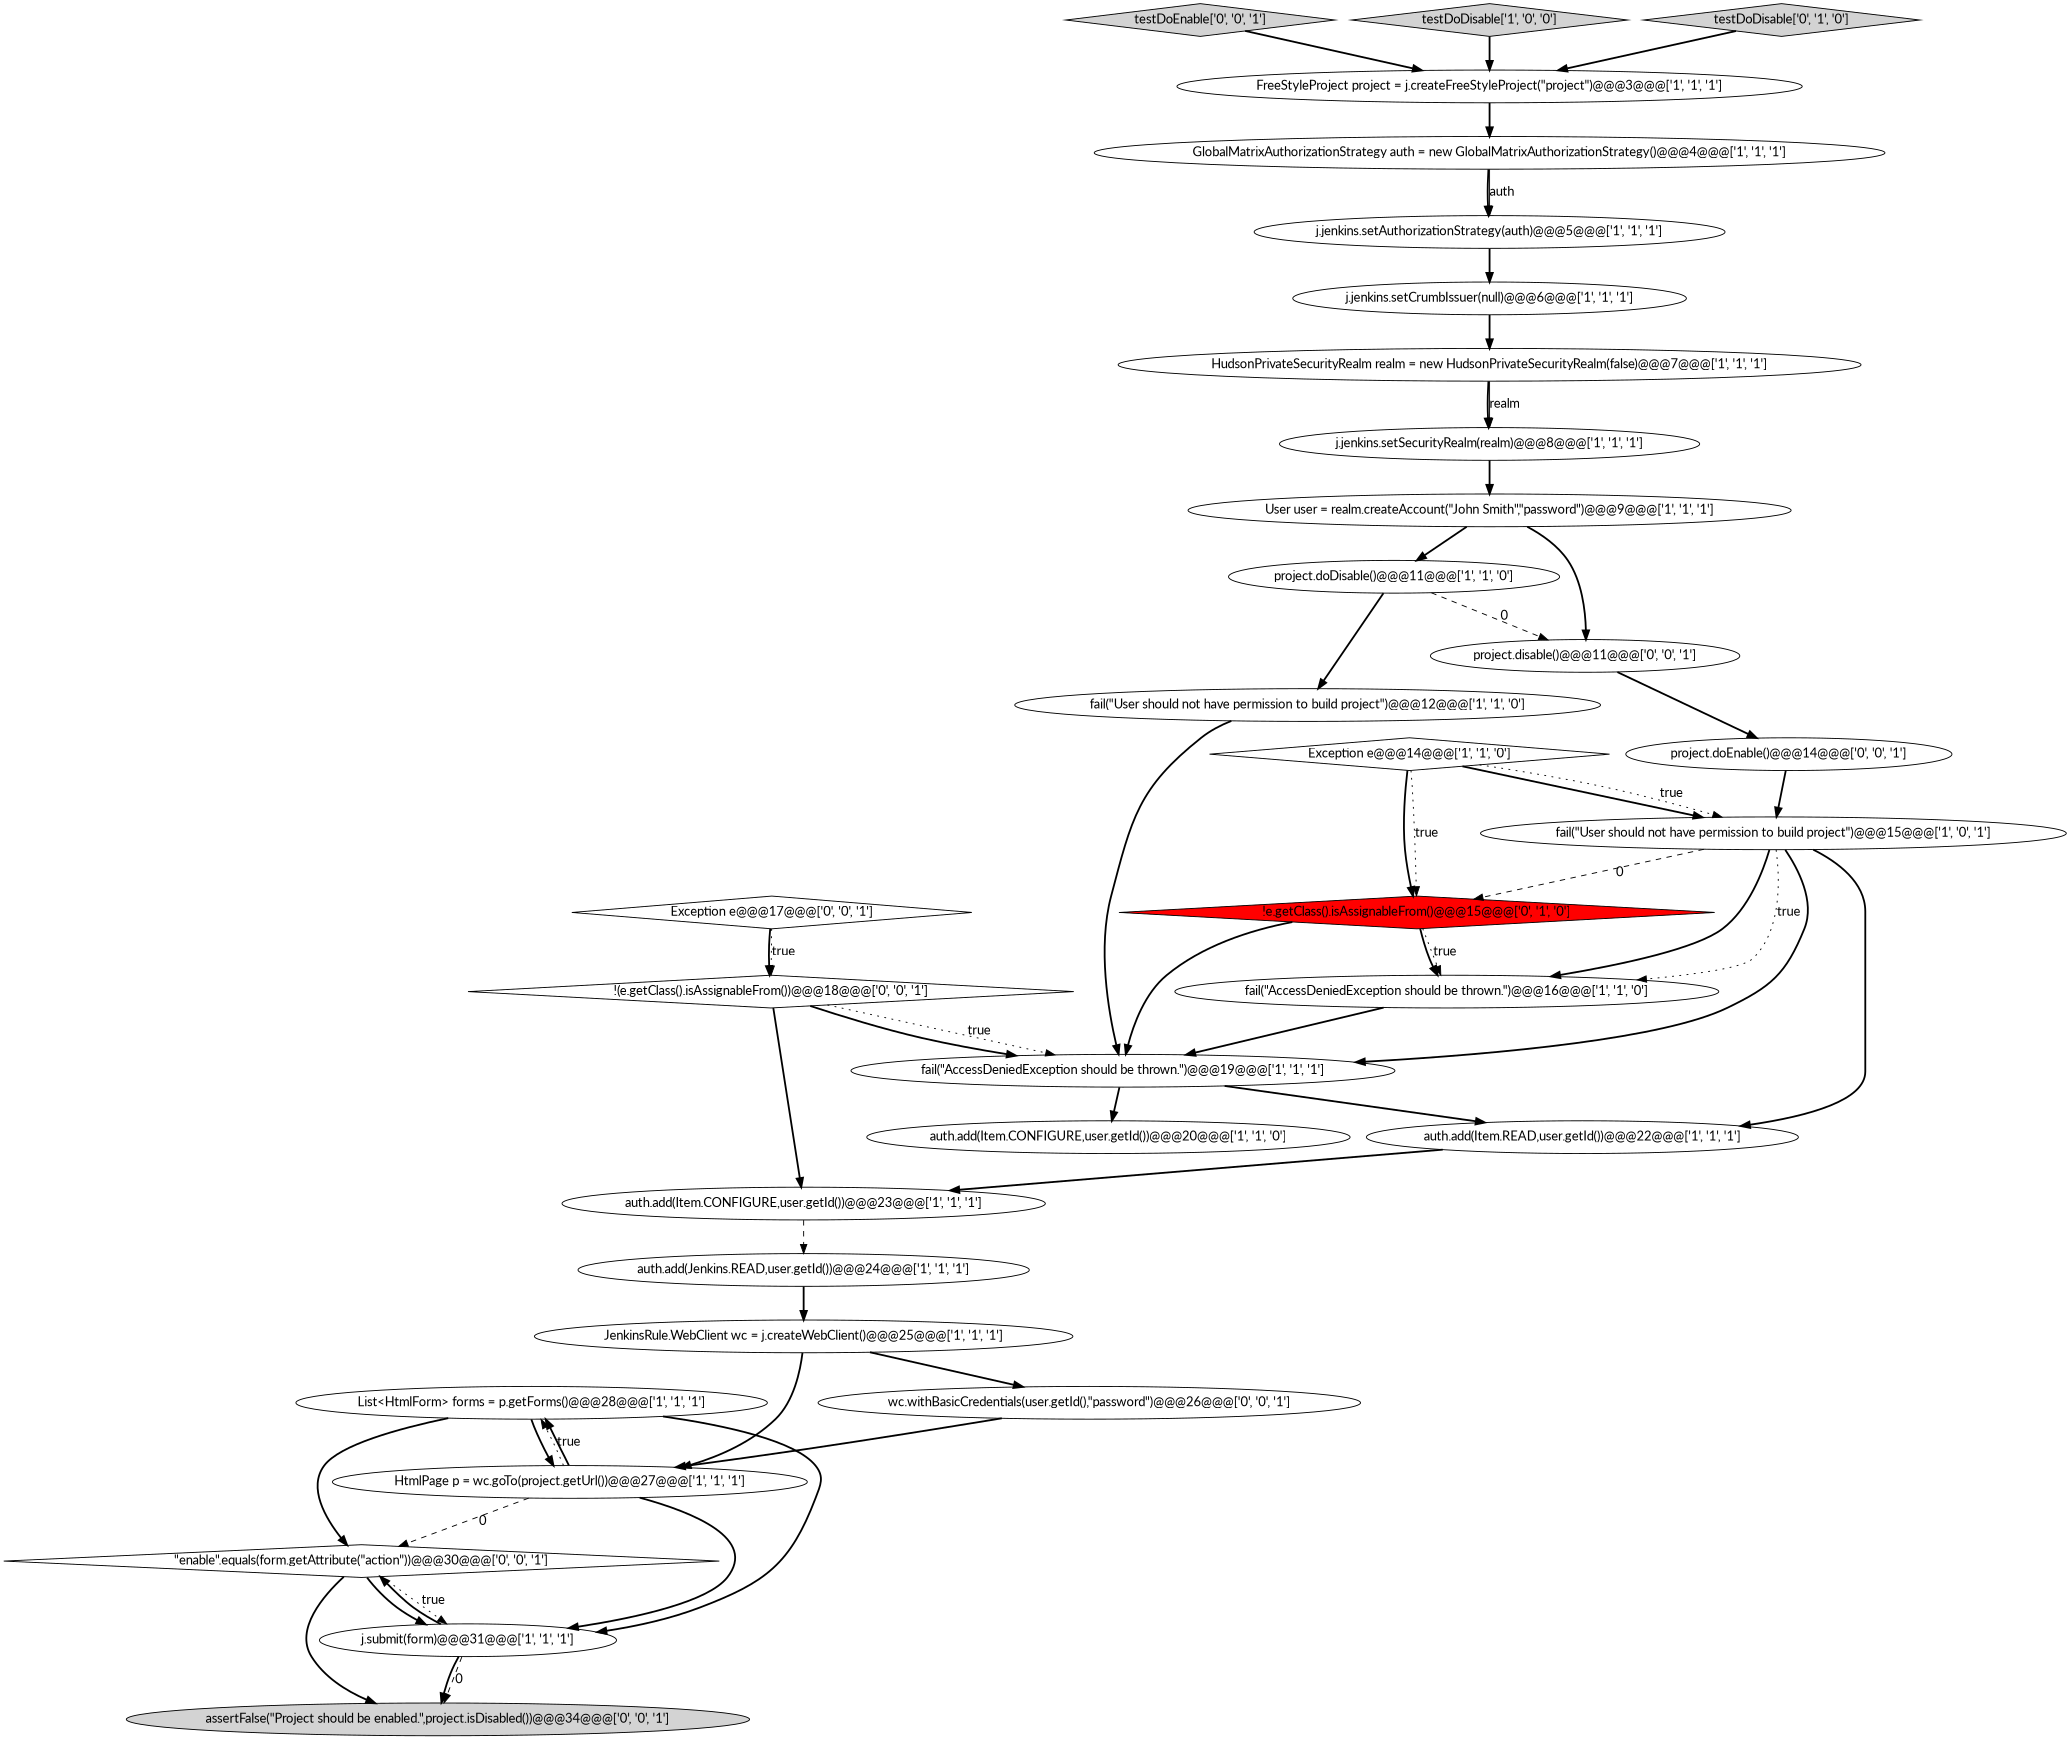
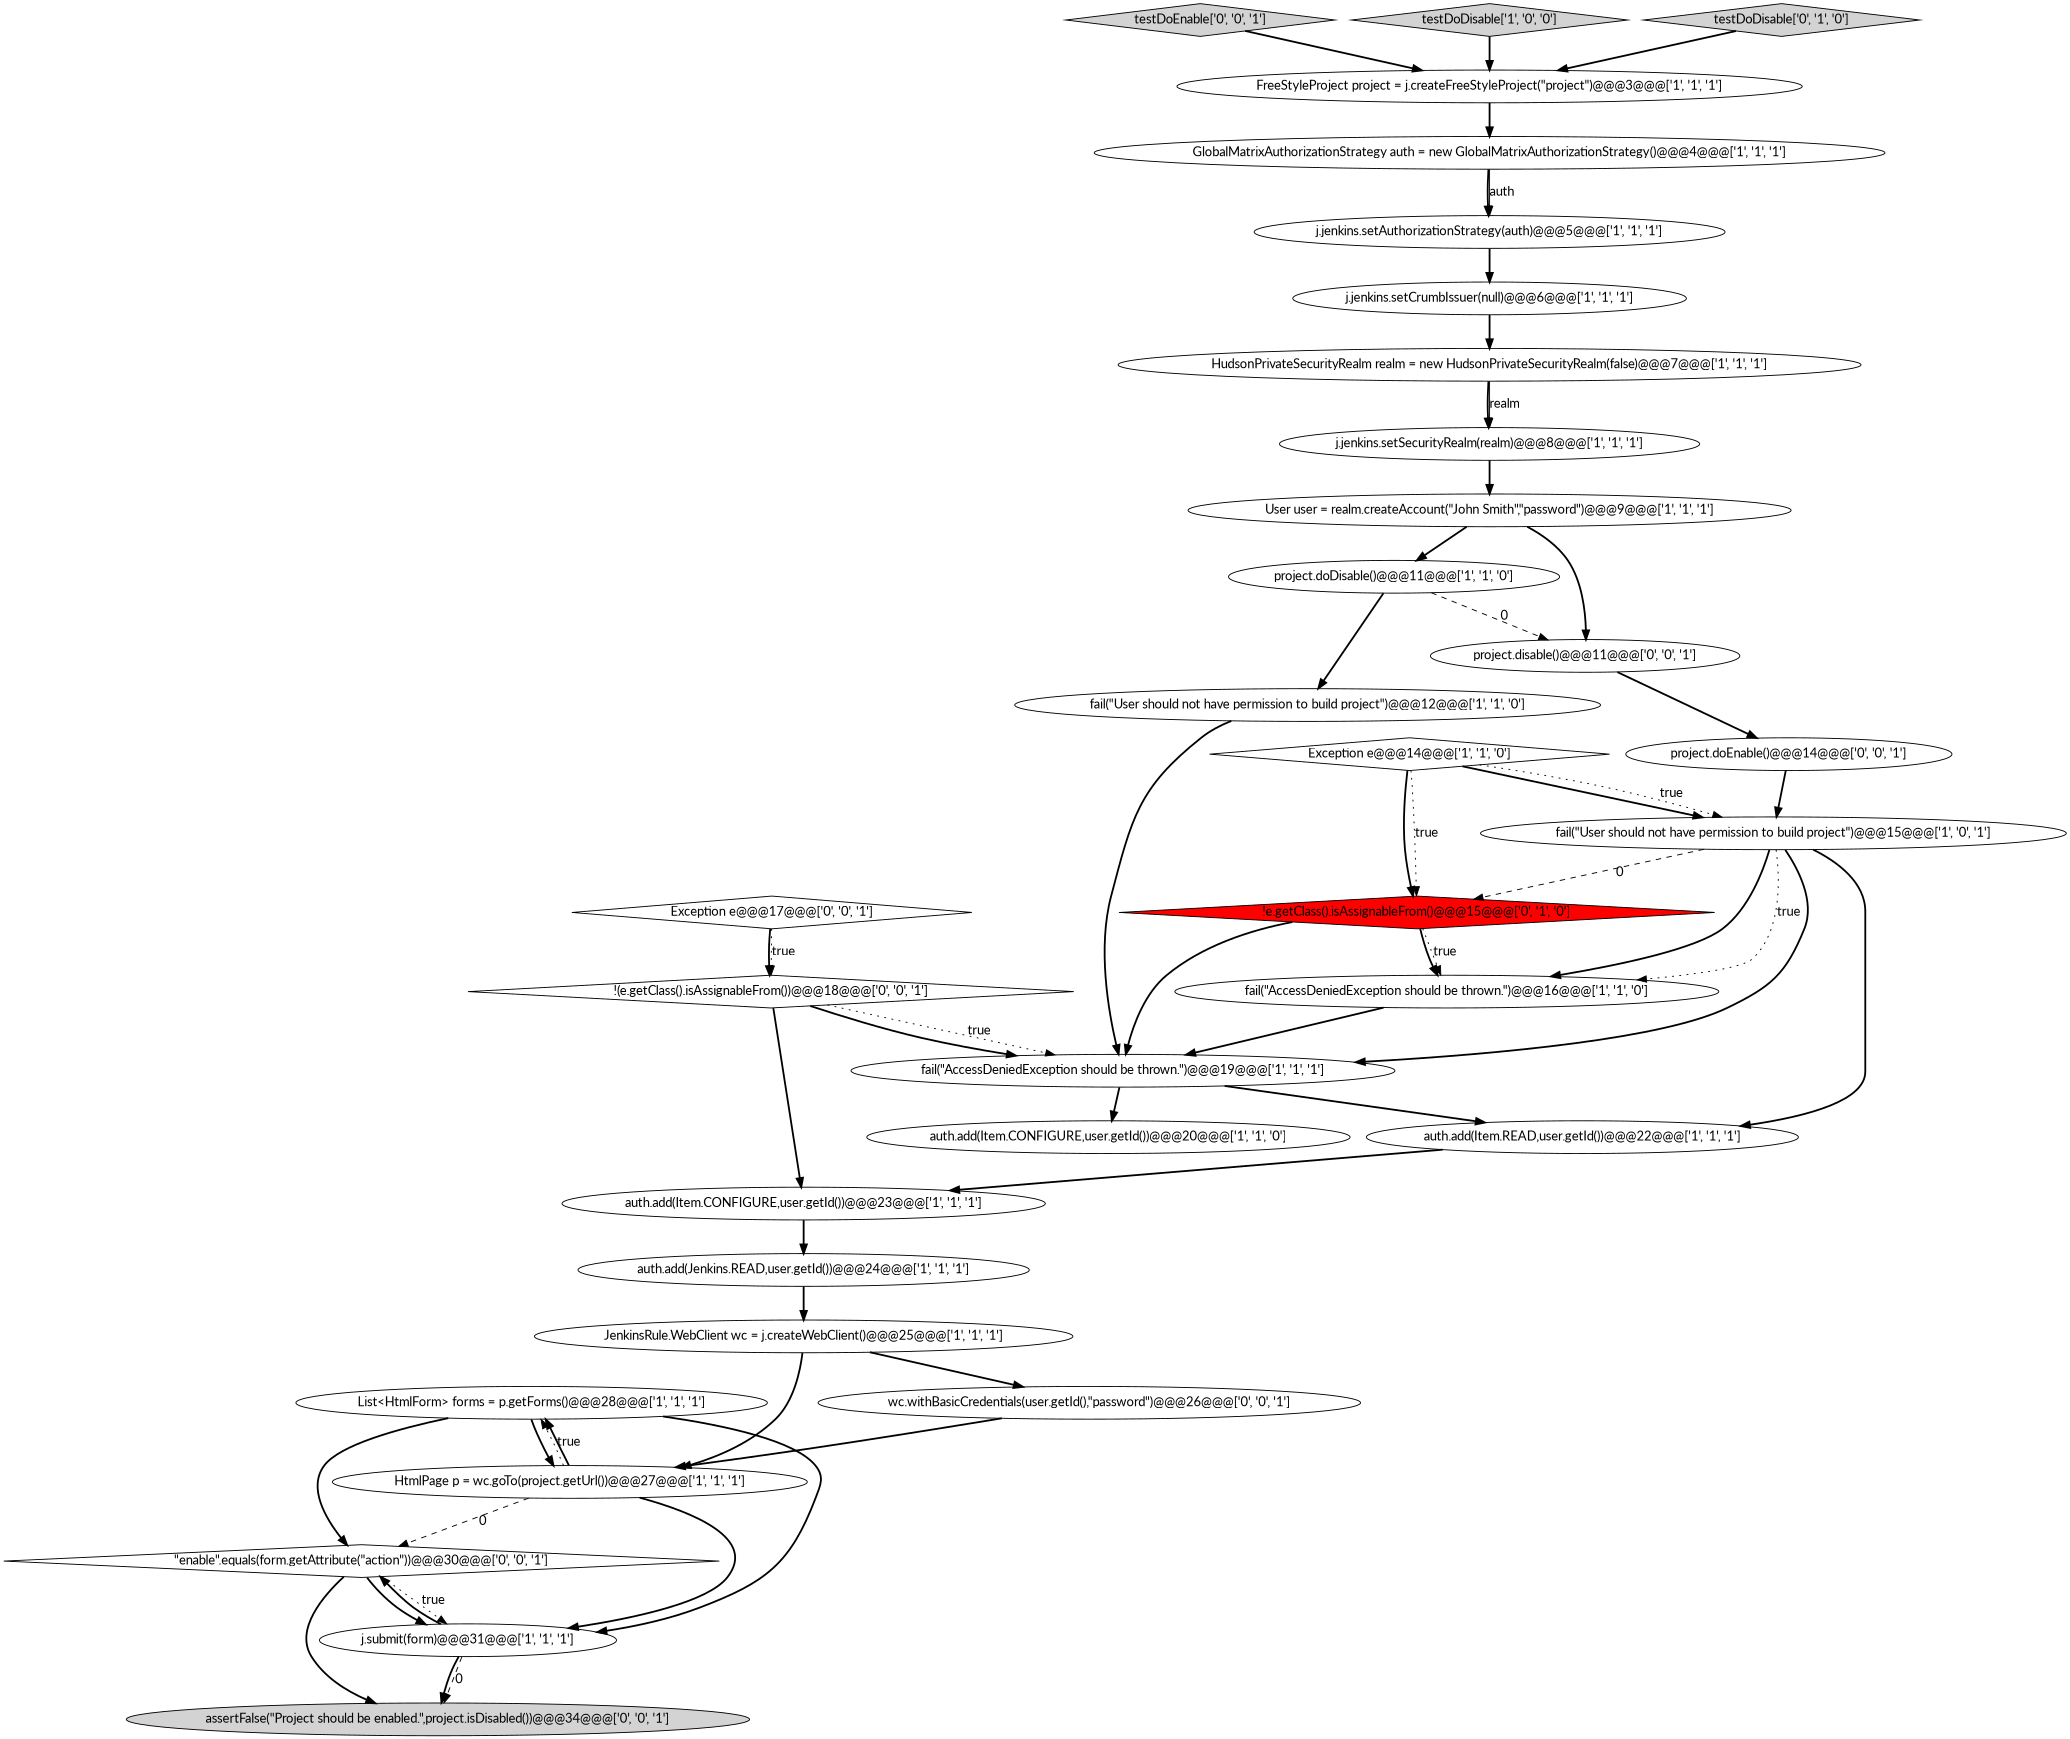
(804, 1232) -> (804, 1232)
